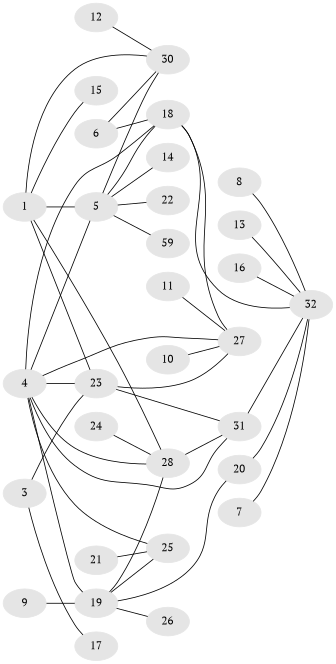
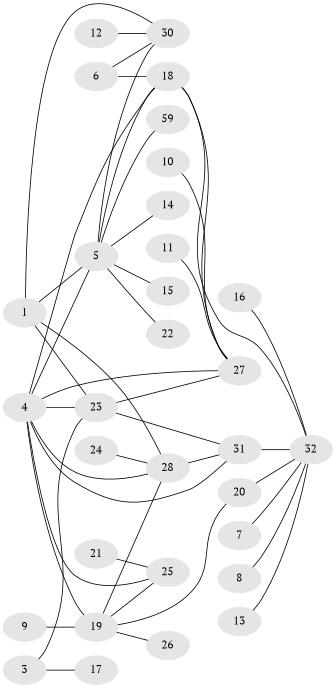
(54, 146) -> (132, 274)
